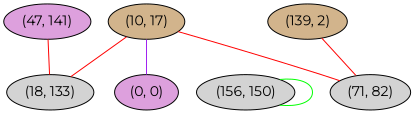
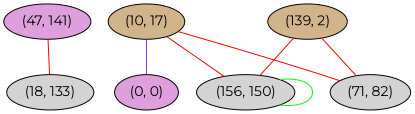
none -> (278, 55)
(99, 57) -> (196, 57)
